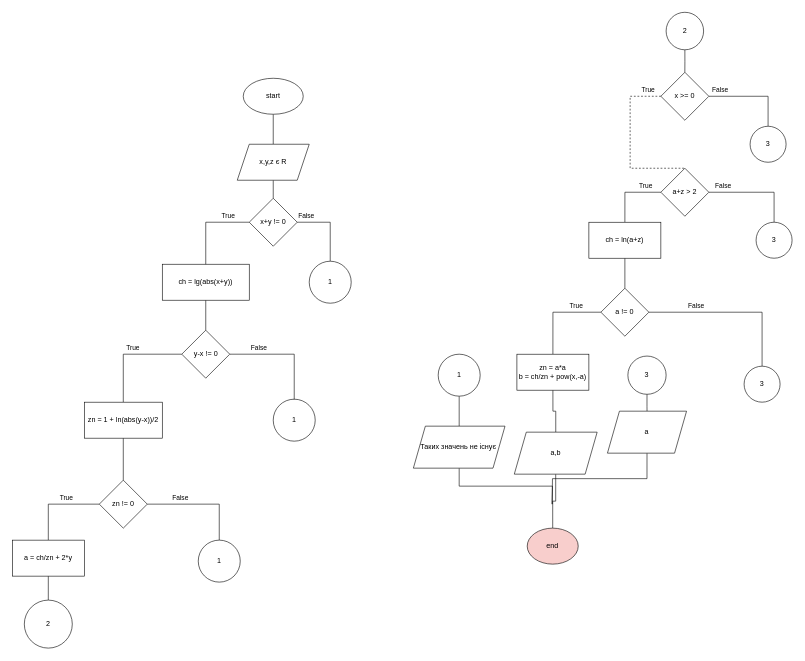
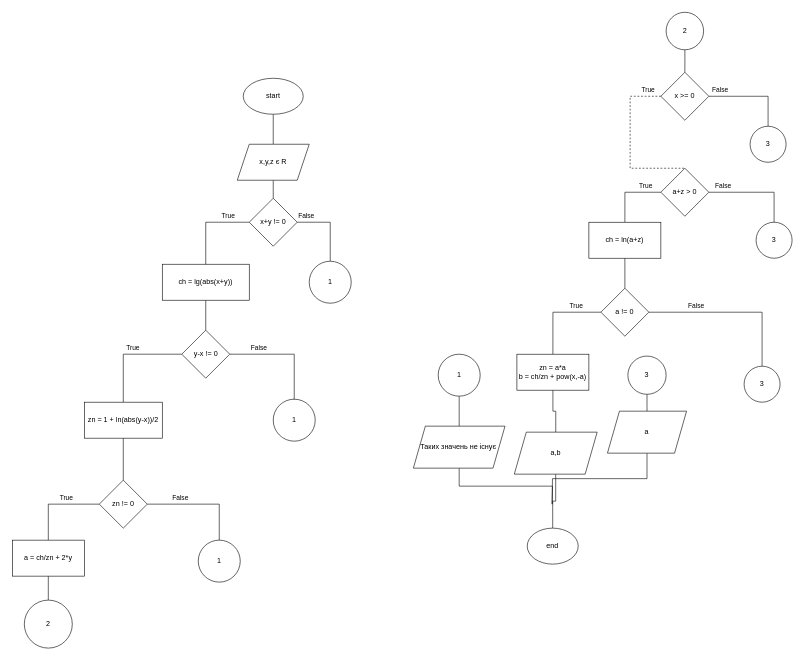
(685, 192) -> (685, 192)
(553, 546) -> (553, 546)
